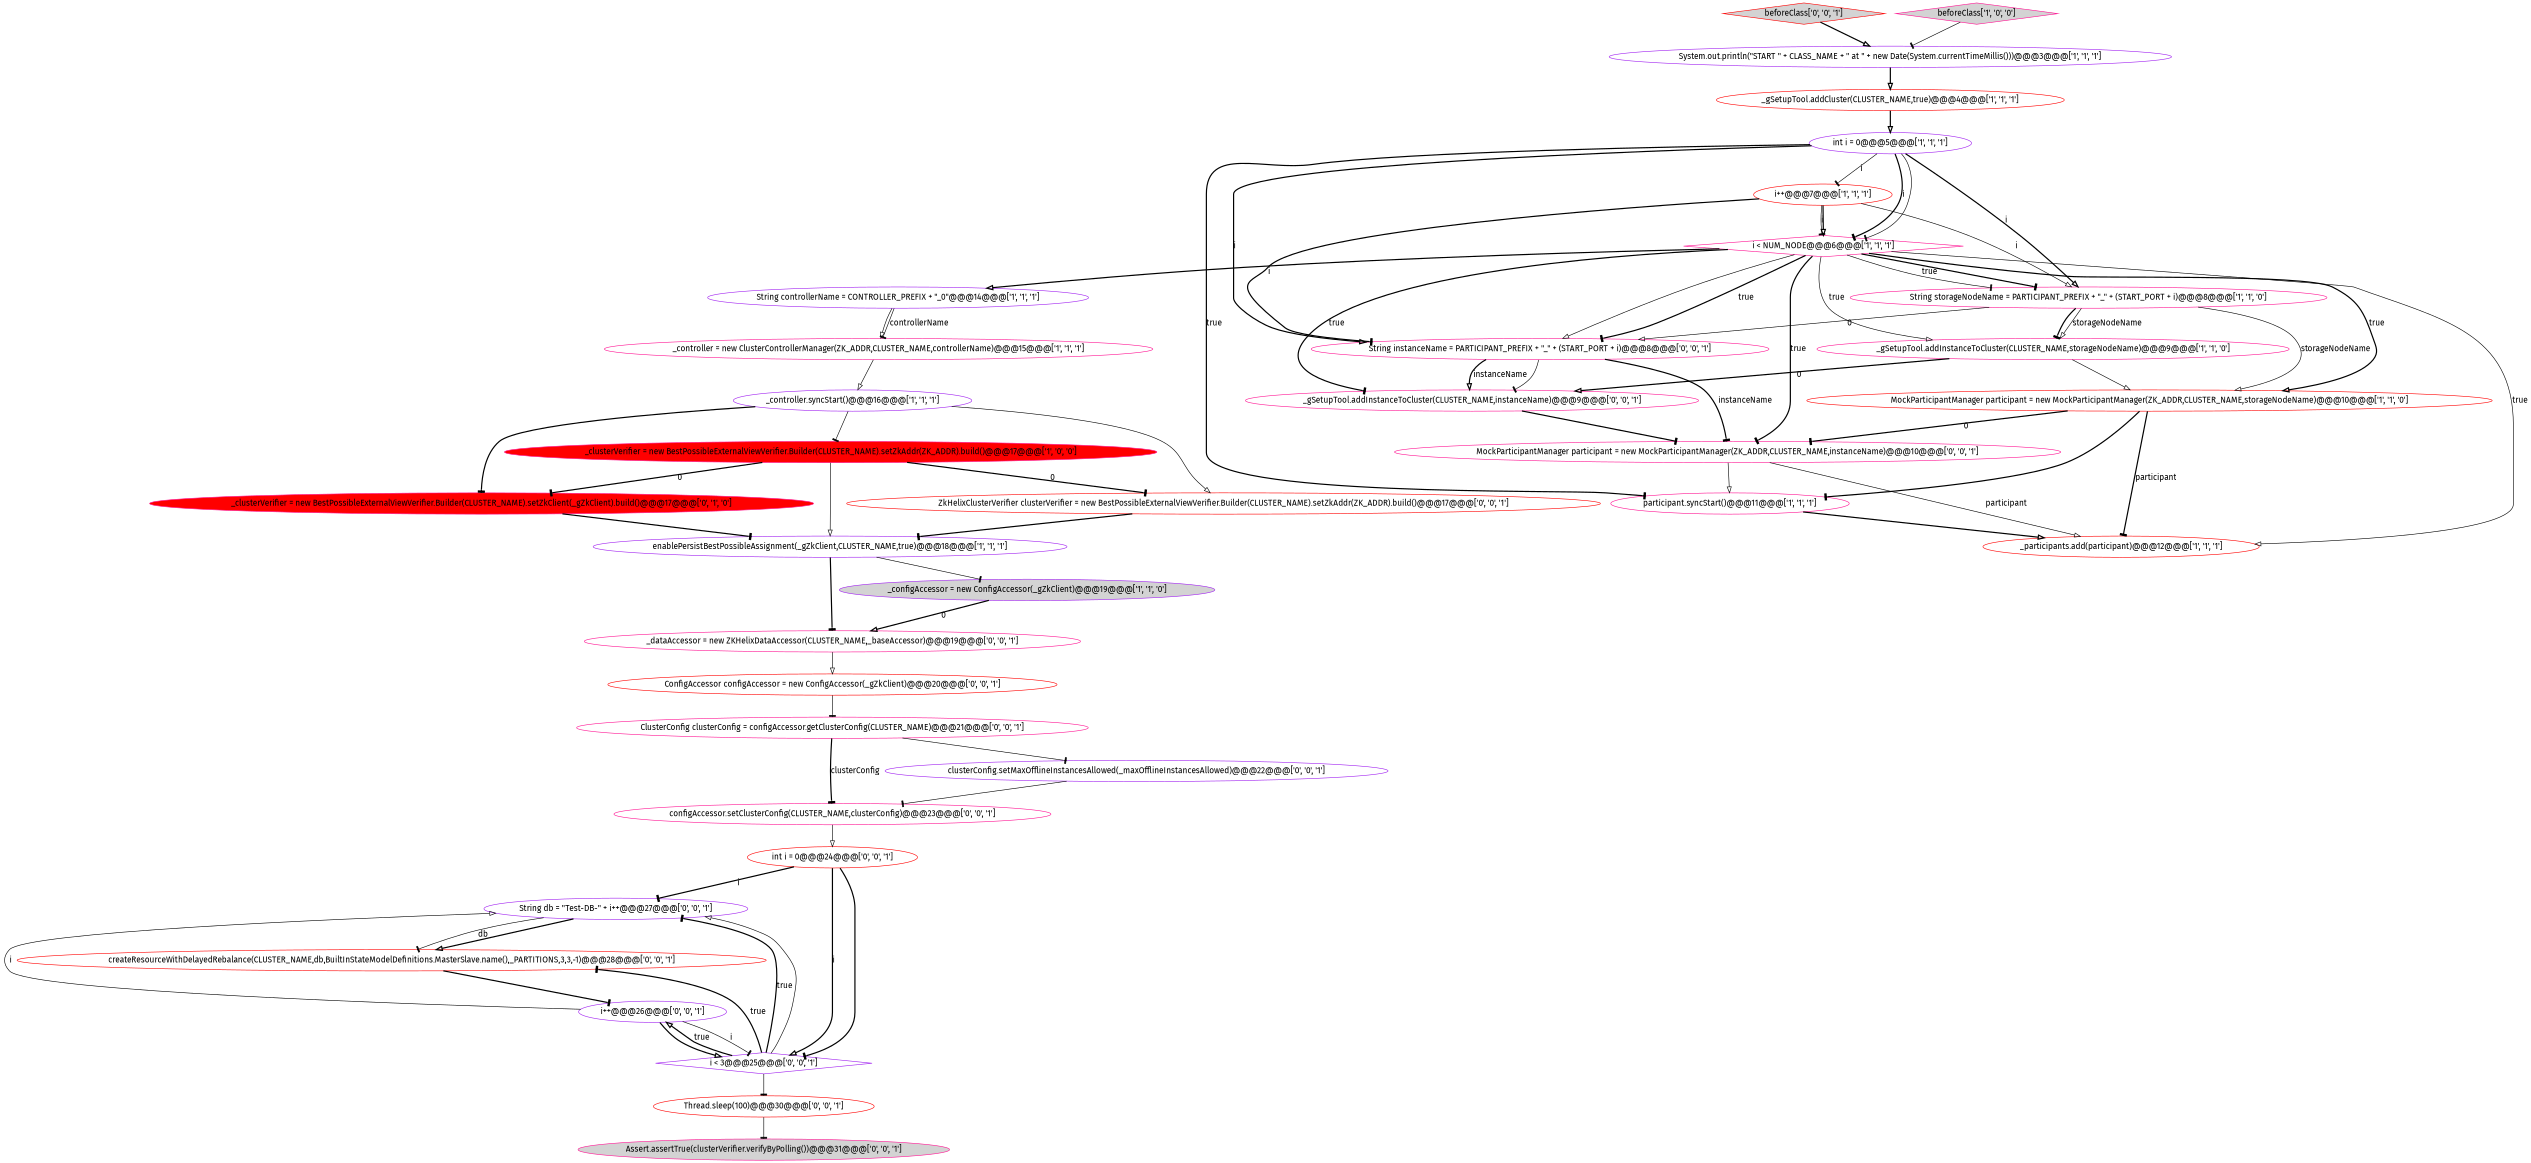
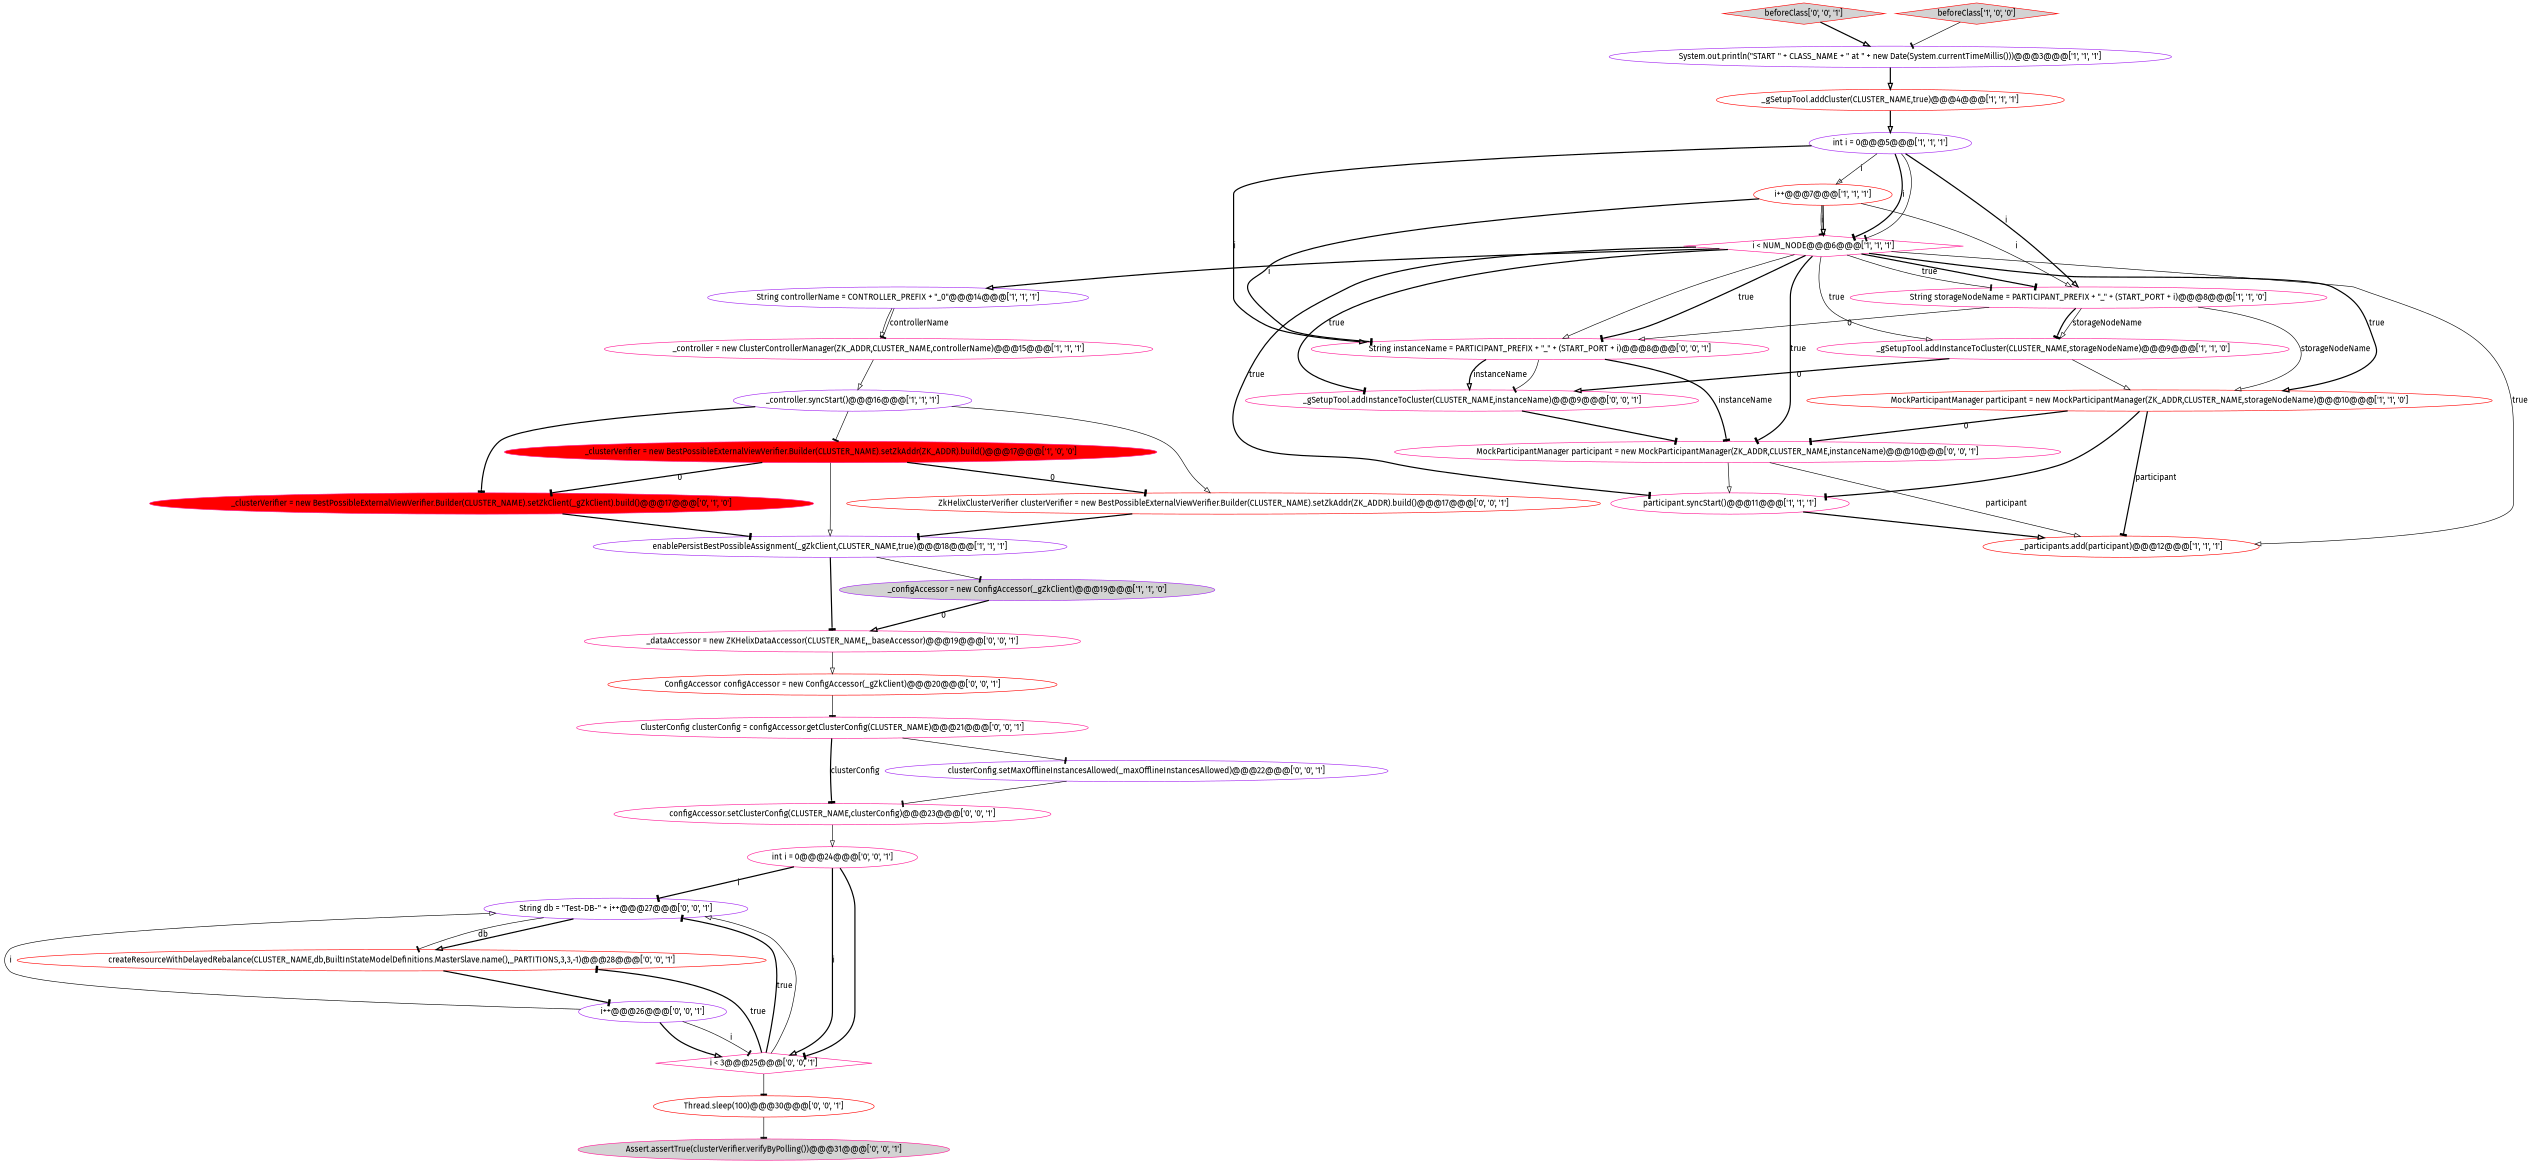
(1977, 14) -> (1977, 14)
(1858, 168) -> (1858, 168)
(1206, 234) -> (1249, 371)
(832, 857) -> (832, 857)
(700, 1045) -> none
(764, 1063) -> (764, 1063)
